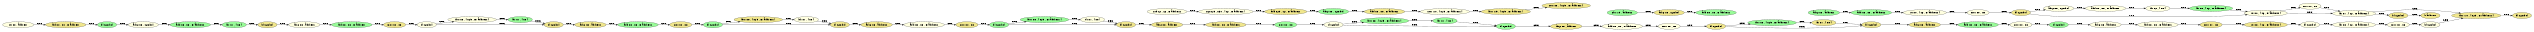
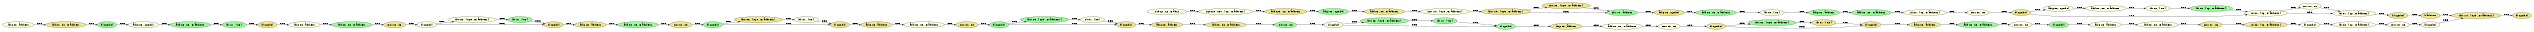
none -> (1596, 9)
(2416, 10) -> (2445, 16)
(1167, 12) -> (1167, 12)
none -> (1567, 13)
none -> (1772, 13)
(18, 25) -> (18, 25)
